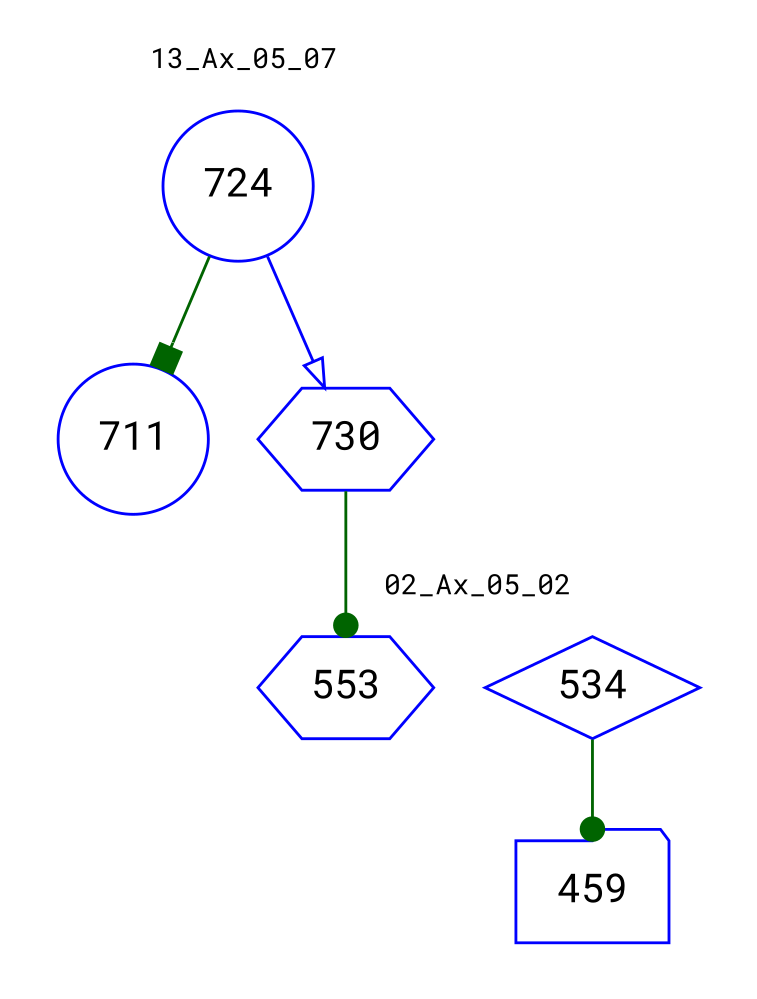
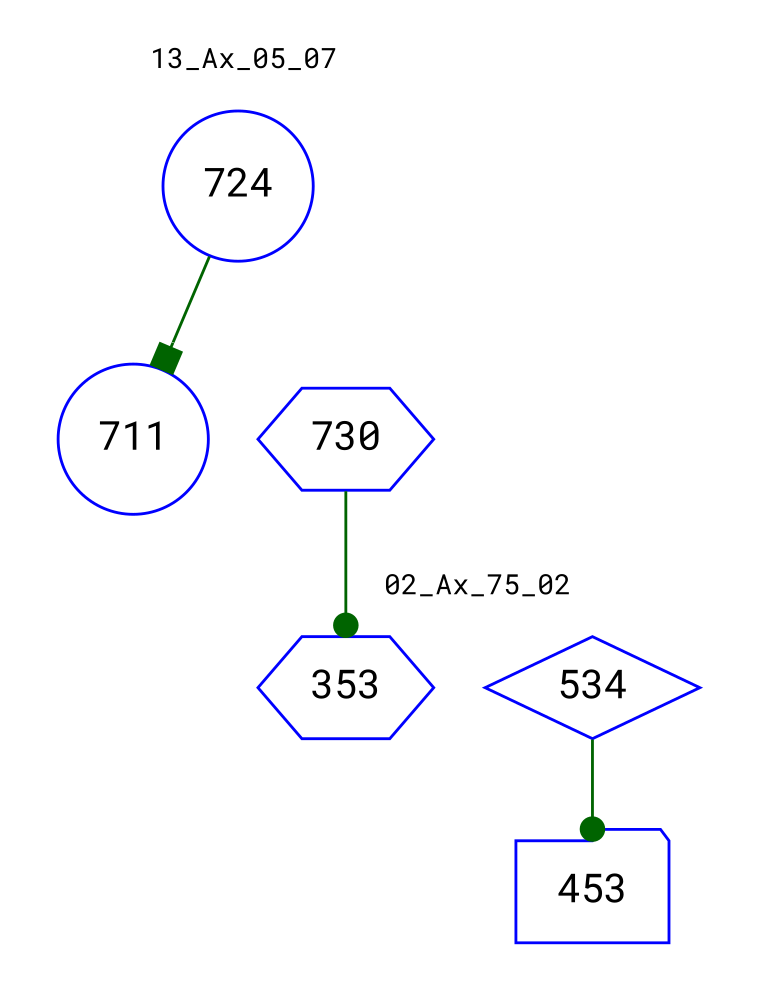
(290, 309) -> none
(479, 587) -> (479, 587)
(346, 688) -> (346, 688)
(592, 892) -> (592, 892)
